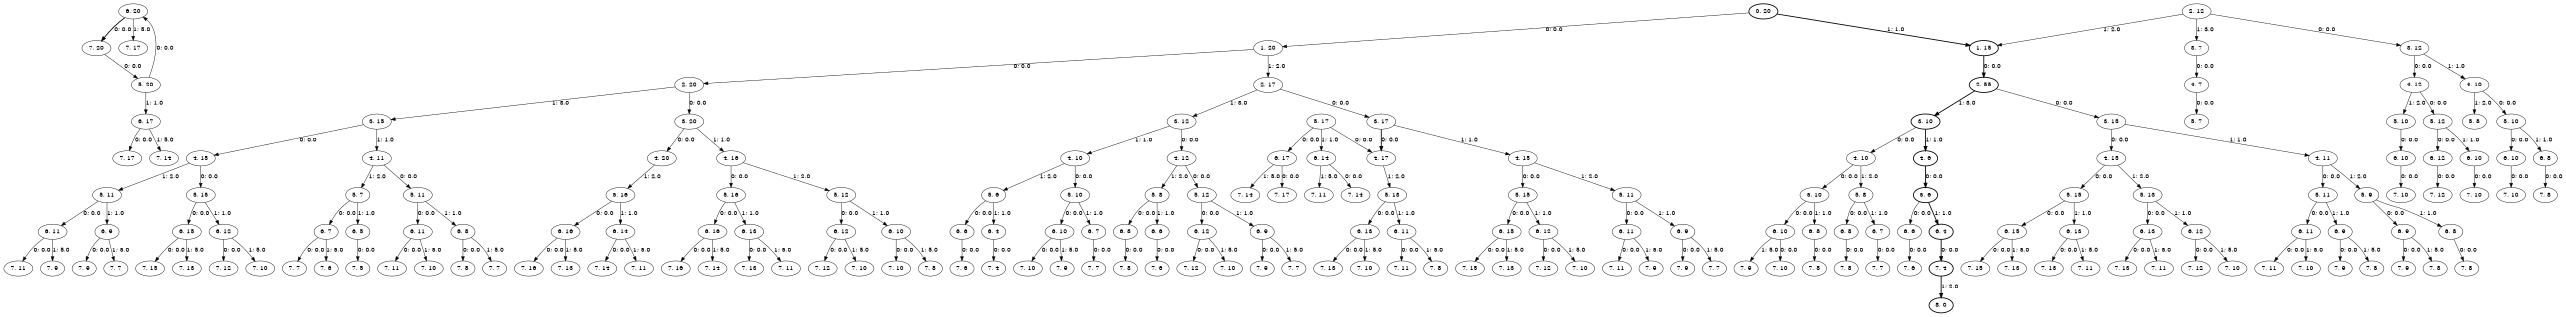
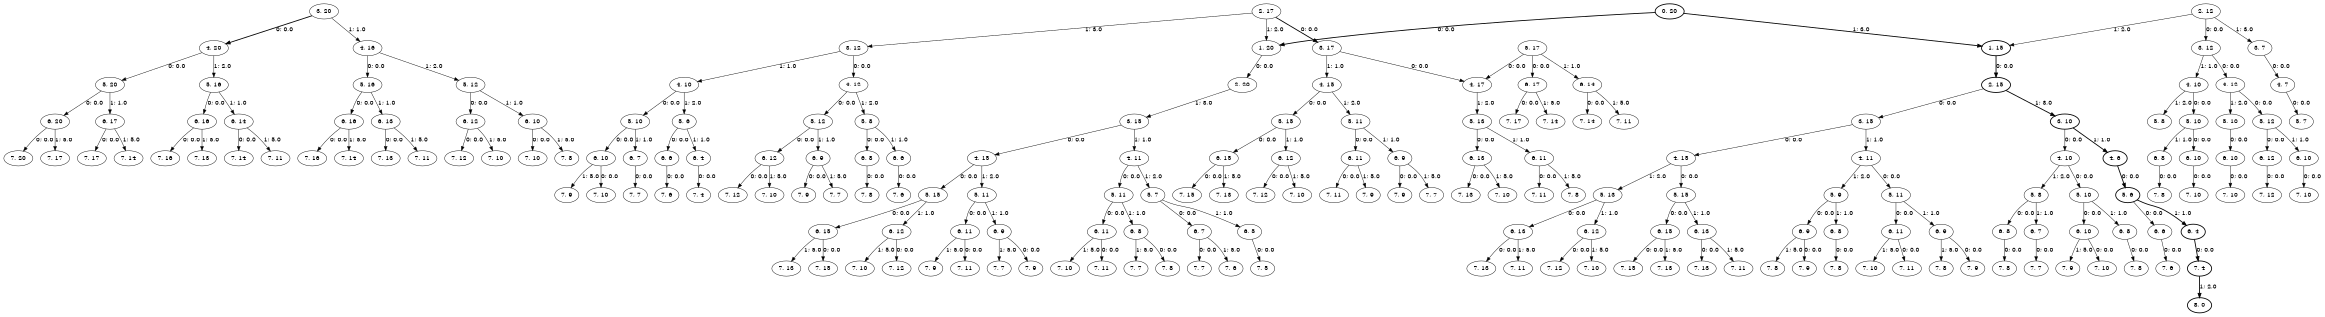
(114, 27) -> (36, 137)
(1518, 30) -> (1469, 25)
(1896, 30) -> (1861, 30)
(1268, 64) -> (1266, 28)
(119, 65) -> (164, 66)
(1984, 85) -> (1996, 85)
(689, 101) -> none
(1323, 103) -> (1295, 29)
(677, 138) -> (271, 29)
(1381, 138) -> (1400, 66)
